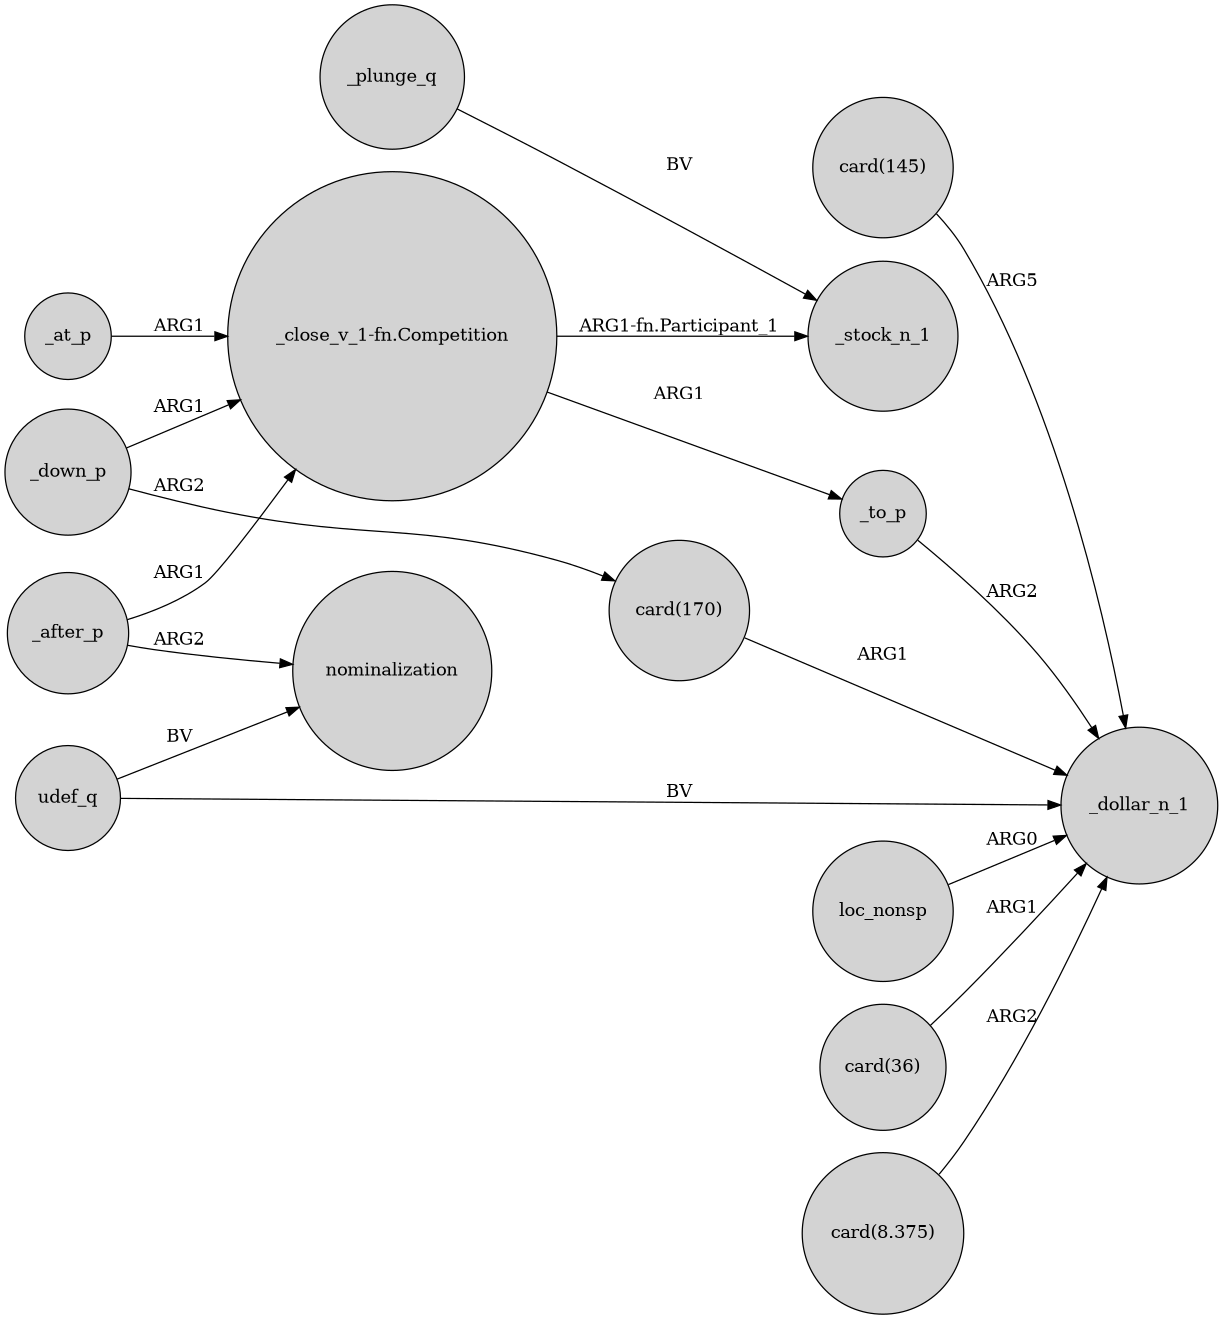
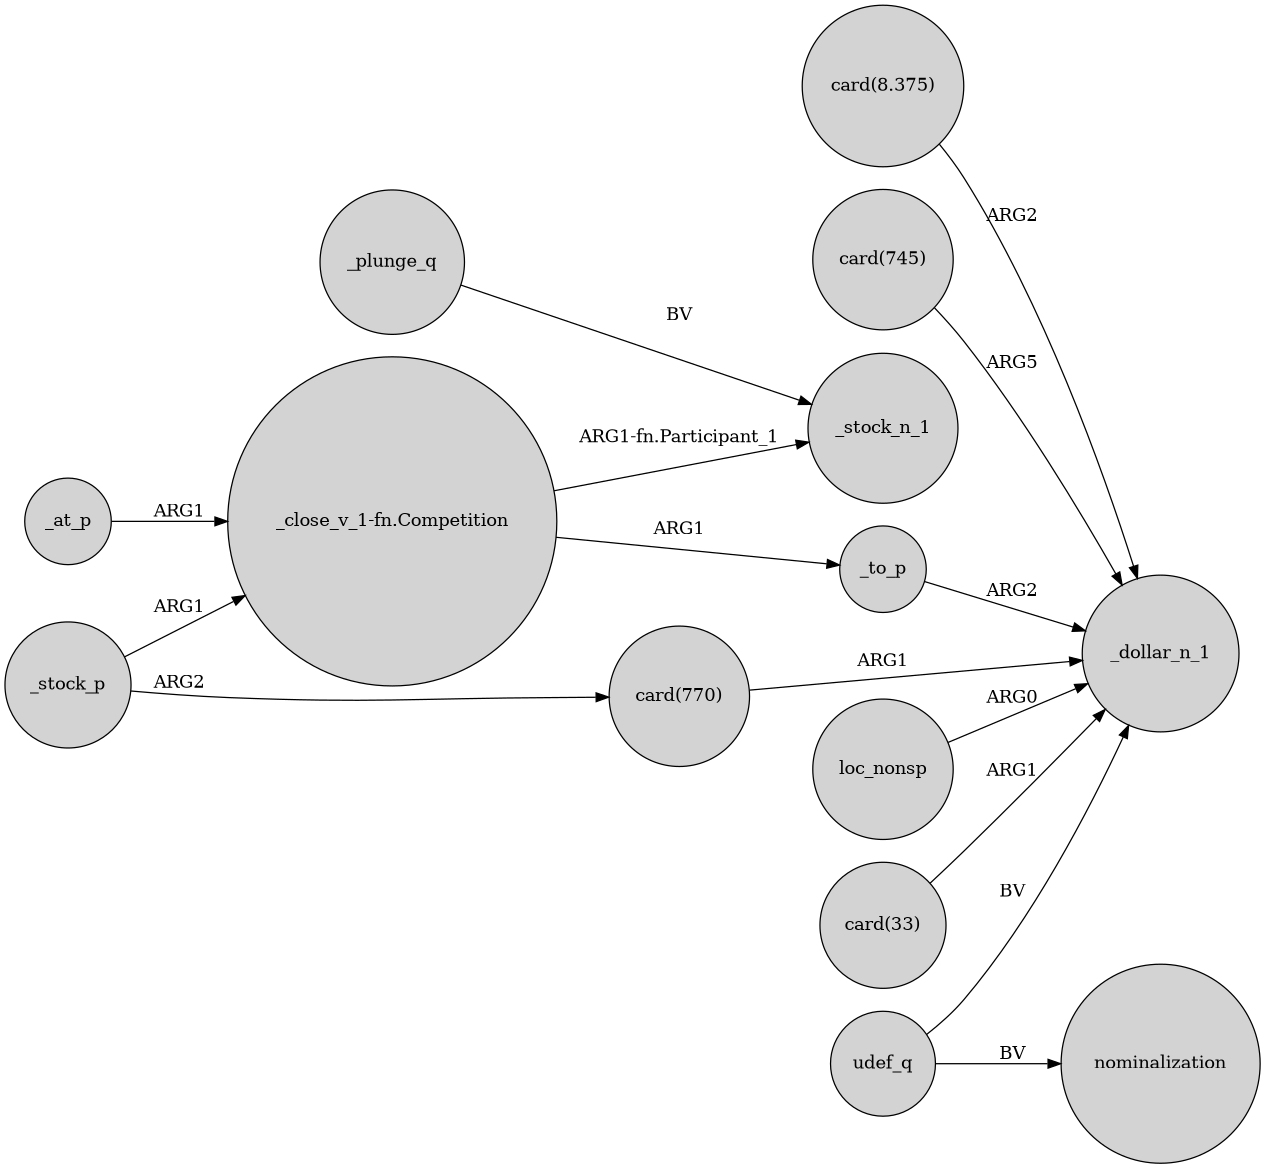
(883, 168) -> (883, 260)
(68, 472) -> (68, 685)
(679, 610) -> (679, 696)
(68, 633) -> none
(883, 1067) -> (883, 925)
